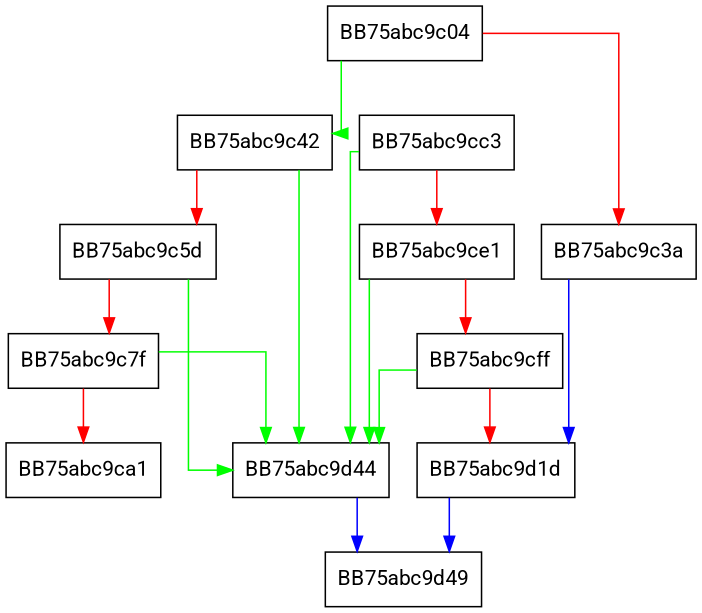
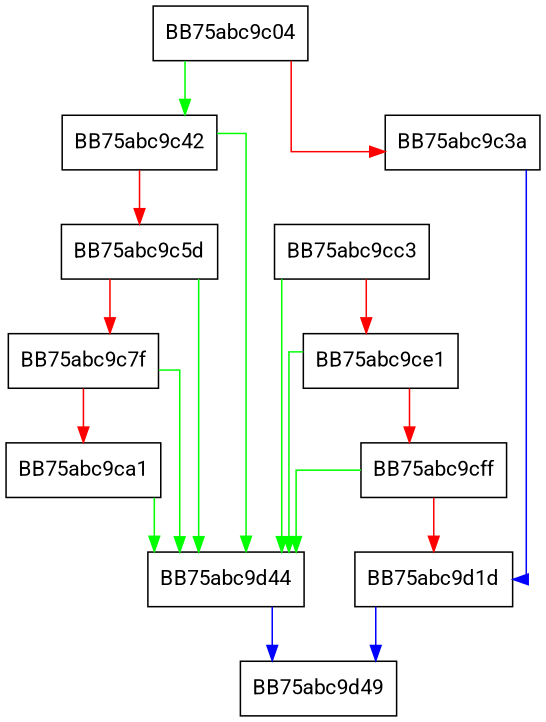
none -> (154, 517)
